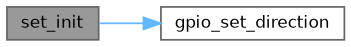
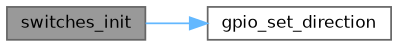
(53, 23) -> (76, 23)
